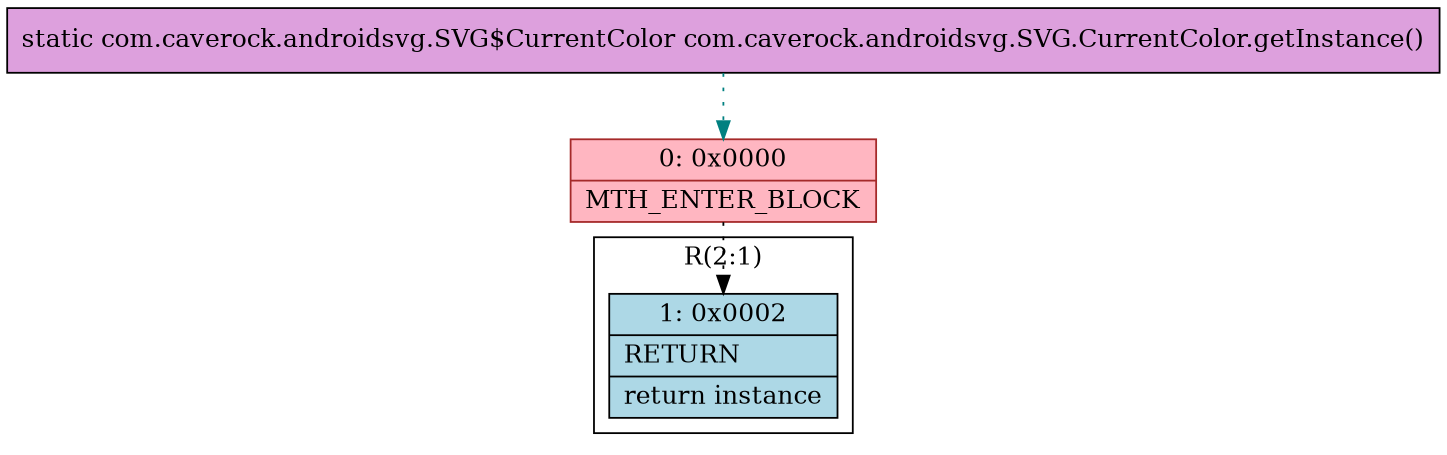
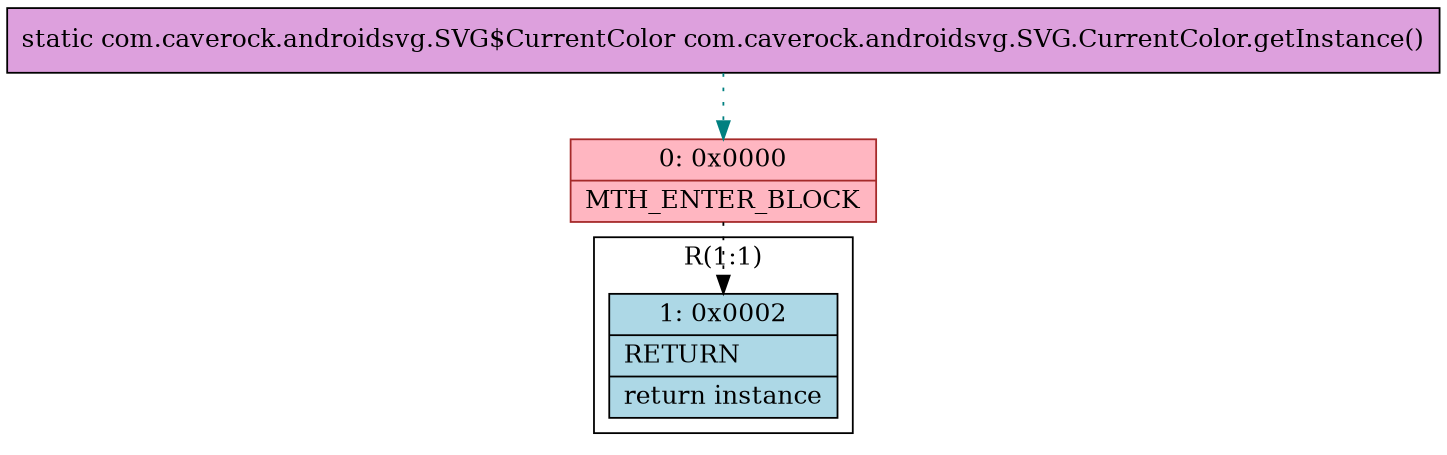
(723, 258) -> (723, 258)
